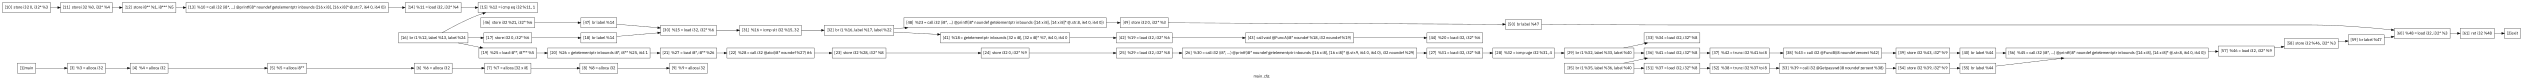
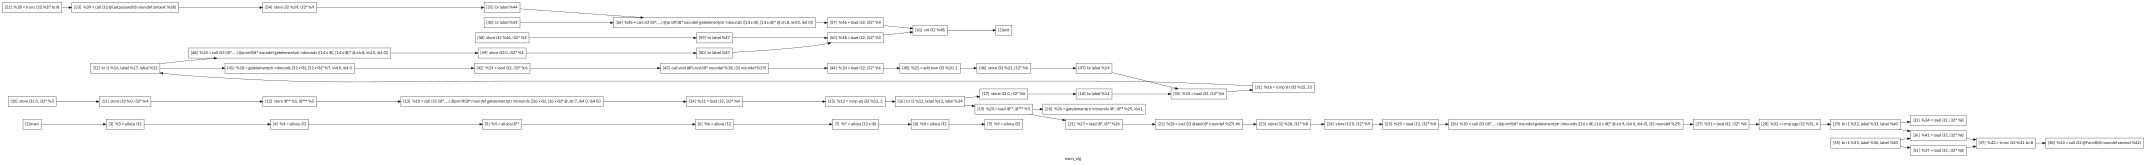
(462, 22) -> (889, 102)
(2278, 47) -> (897, 27)
(654, 53) -> (1046, 117)
(1923, 53) -> none
none -> (930, 68)
(1704, 68) -> (1970, 147)
